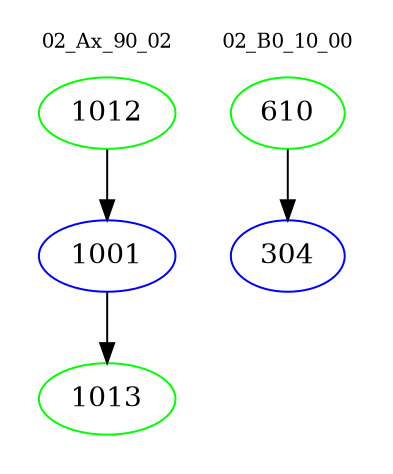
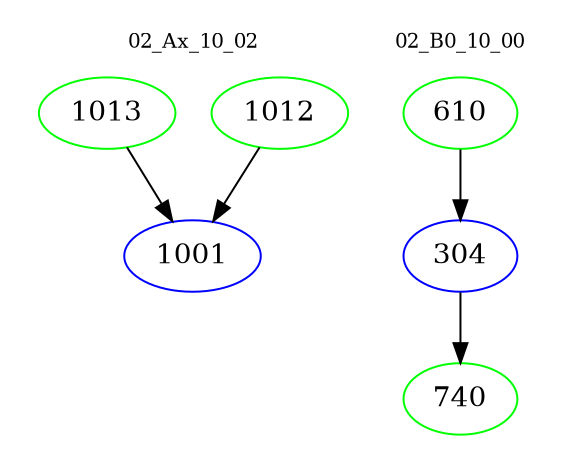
(107, 43) -> (194, 43)
(107, 318) -> (144, 176)
none -> (460, 399)
